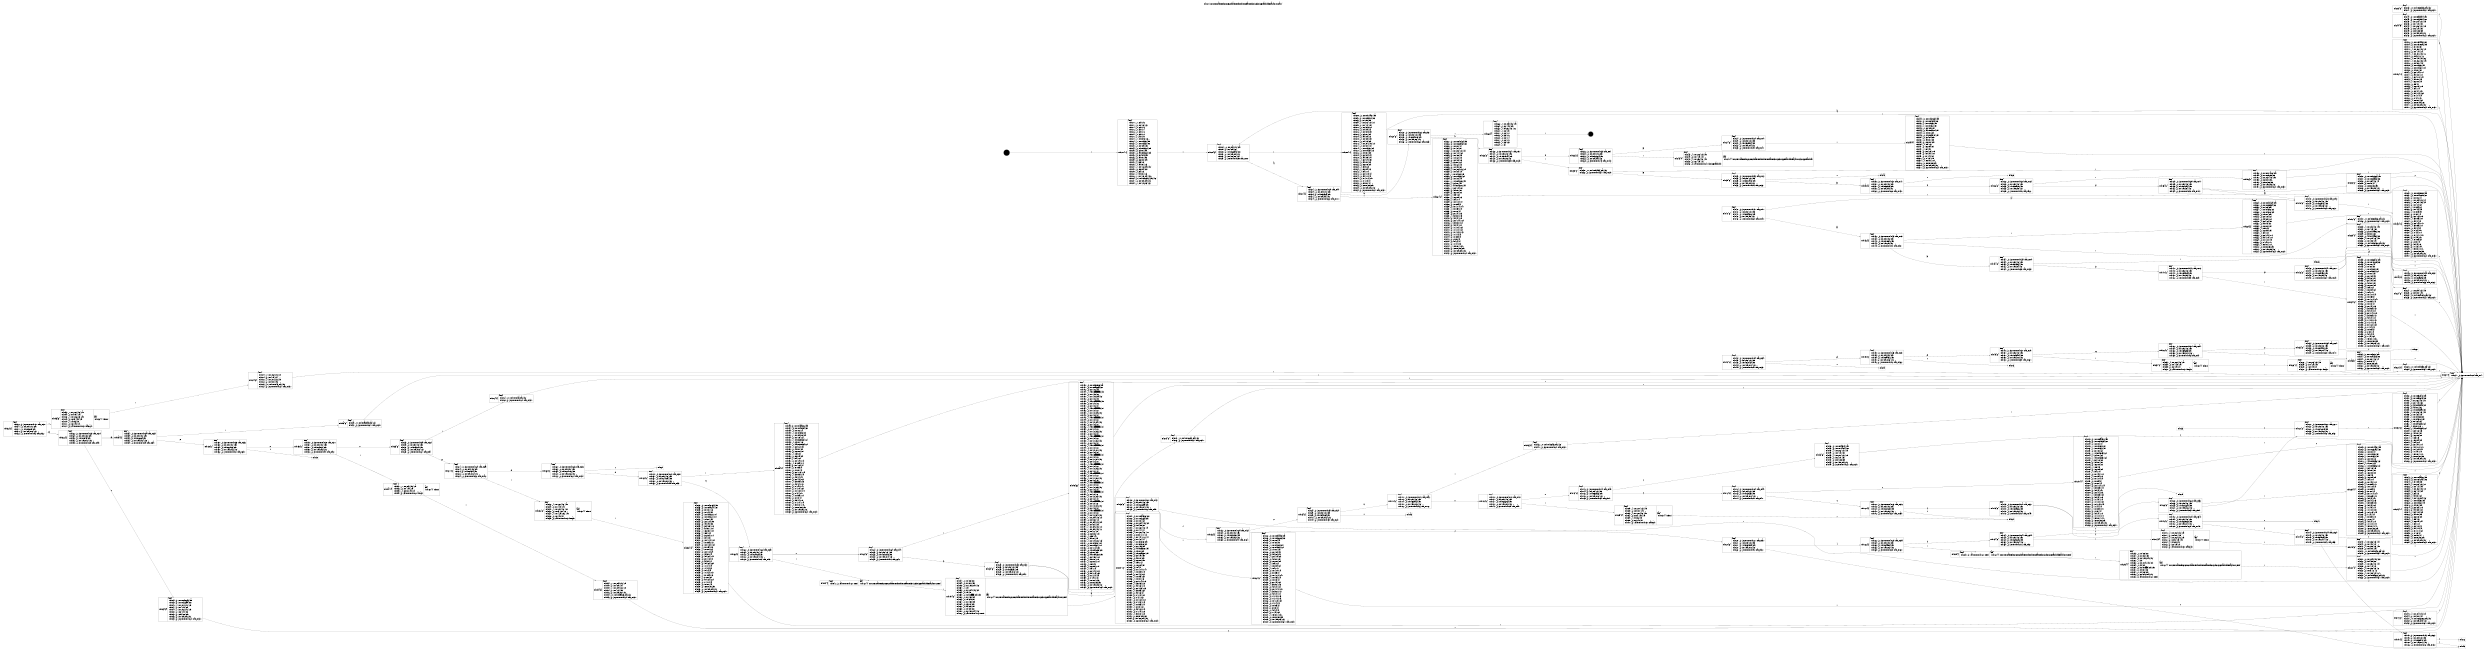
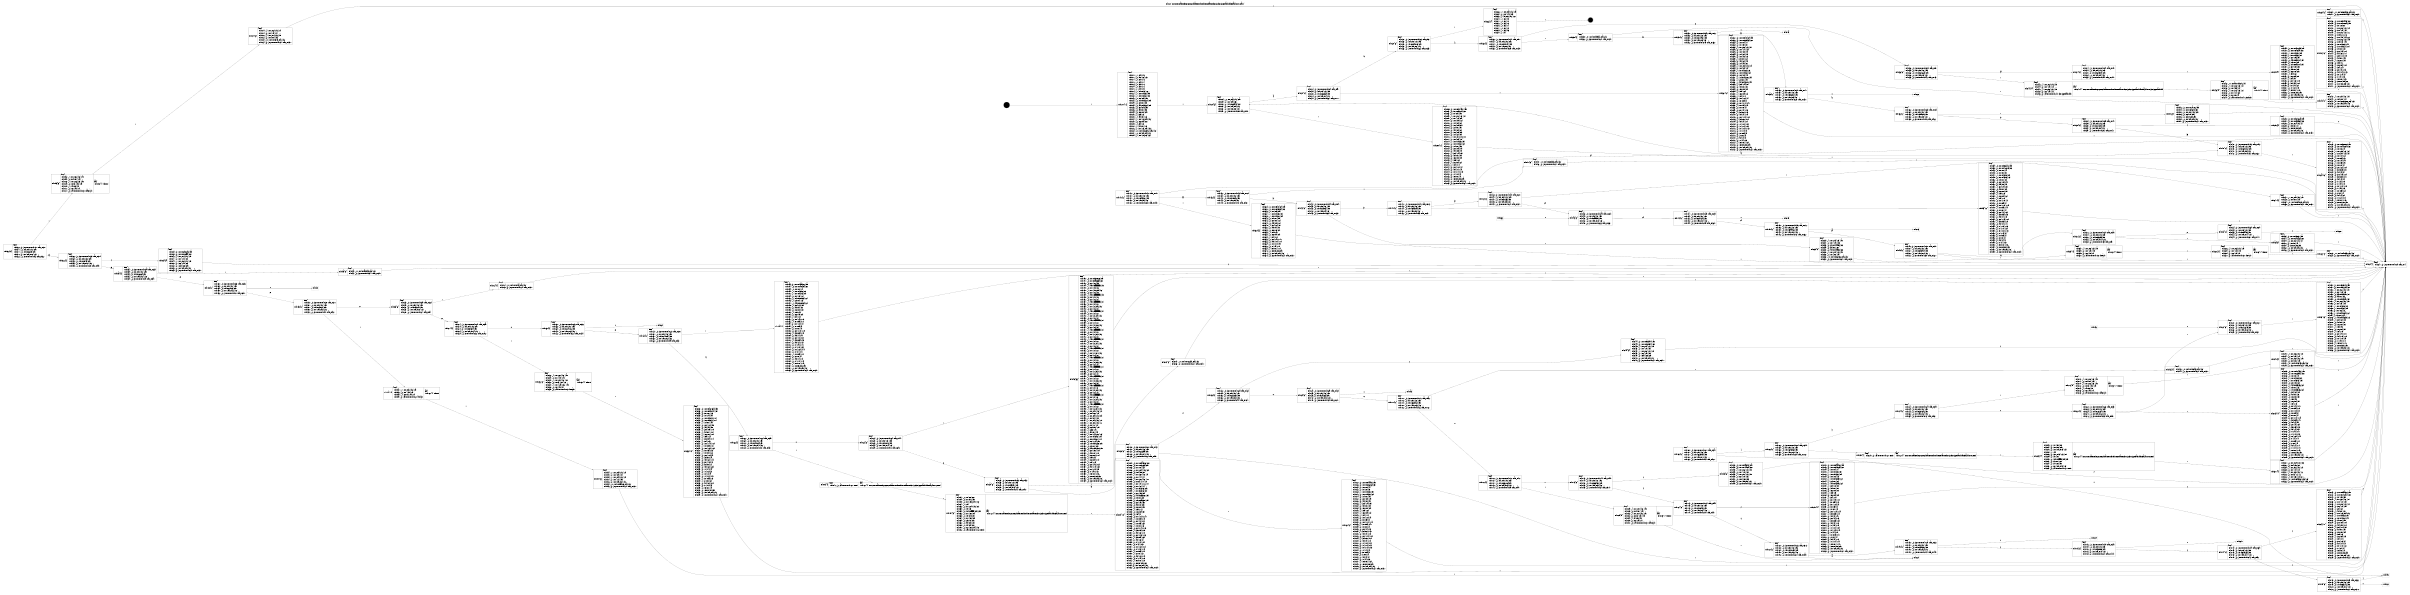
none -> (2240, 90)
none -> (1643, 218)
(2073, 234) -> (1205, 214)
(1486, 532) -> (1428, 362)
